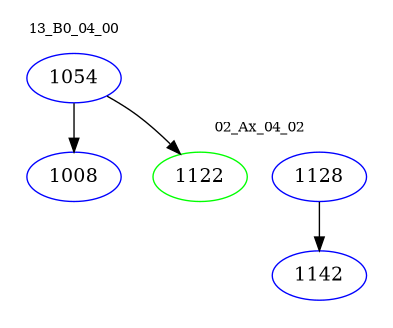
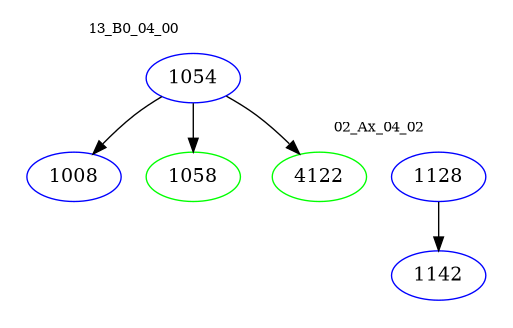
none -> (193, 177)
(200, 177) -> (319, 177)
